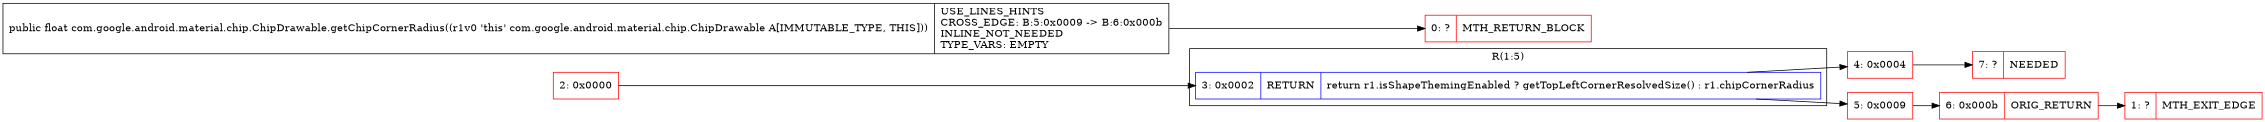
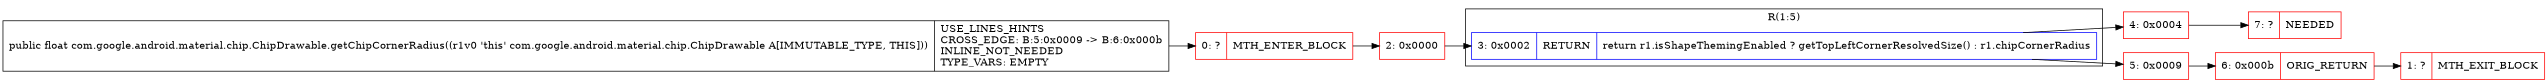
(1524, 28) -> (1290, 46)
none -> (1362, 46)
(2209, 105) -> (2488, 66)
